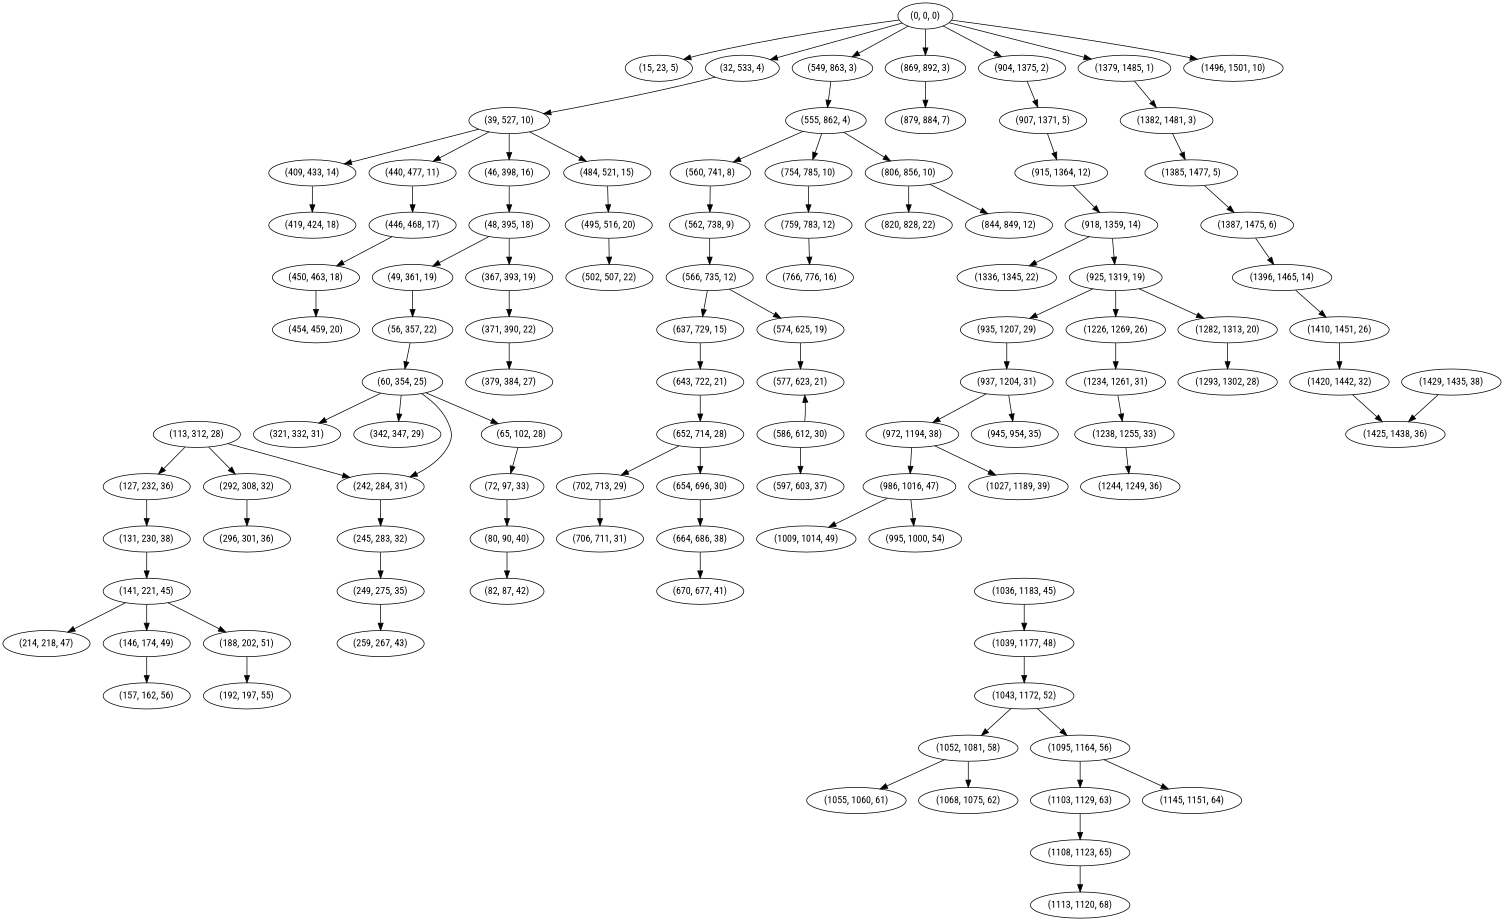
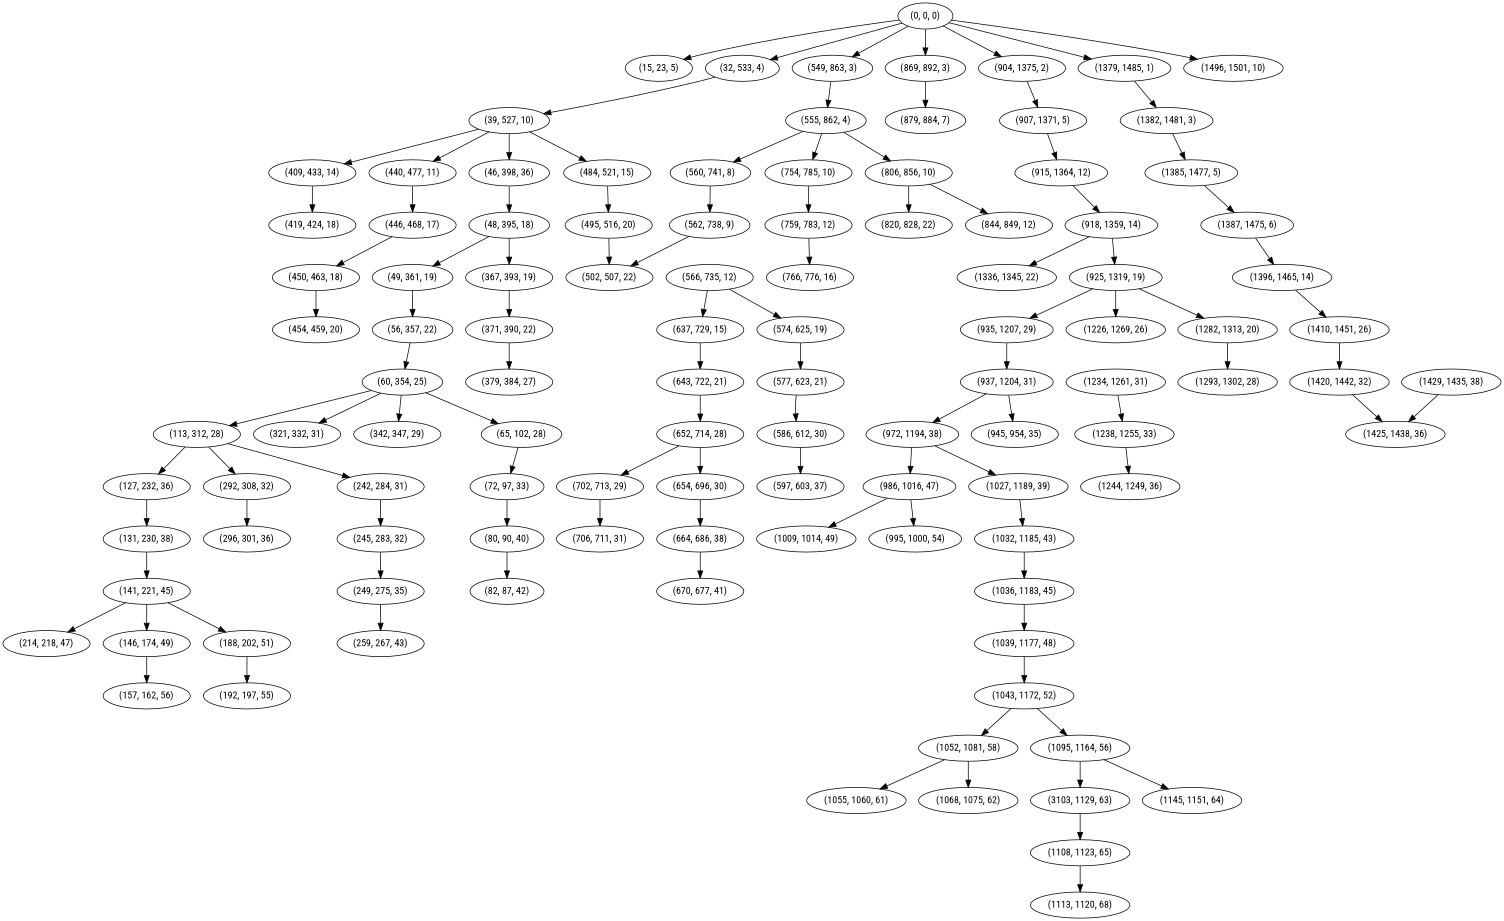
(509, 173) -> (509, 173)
(710, 248) -> (663, 250)
(1116, 352) -> none
(805, 412) -> (796, 404)
(451, 436) -> (304, 407)
none -> (1024, 539)
(1080, 800) -> (1080, 800)
